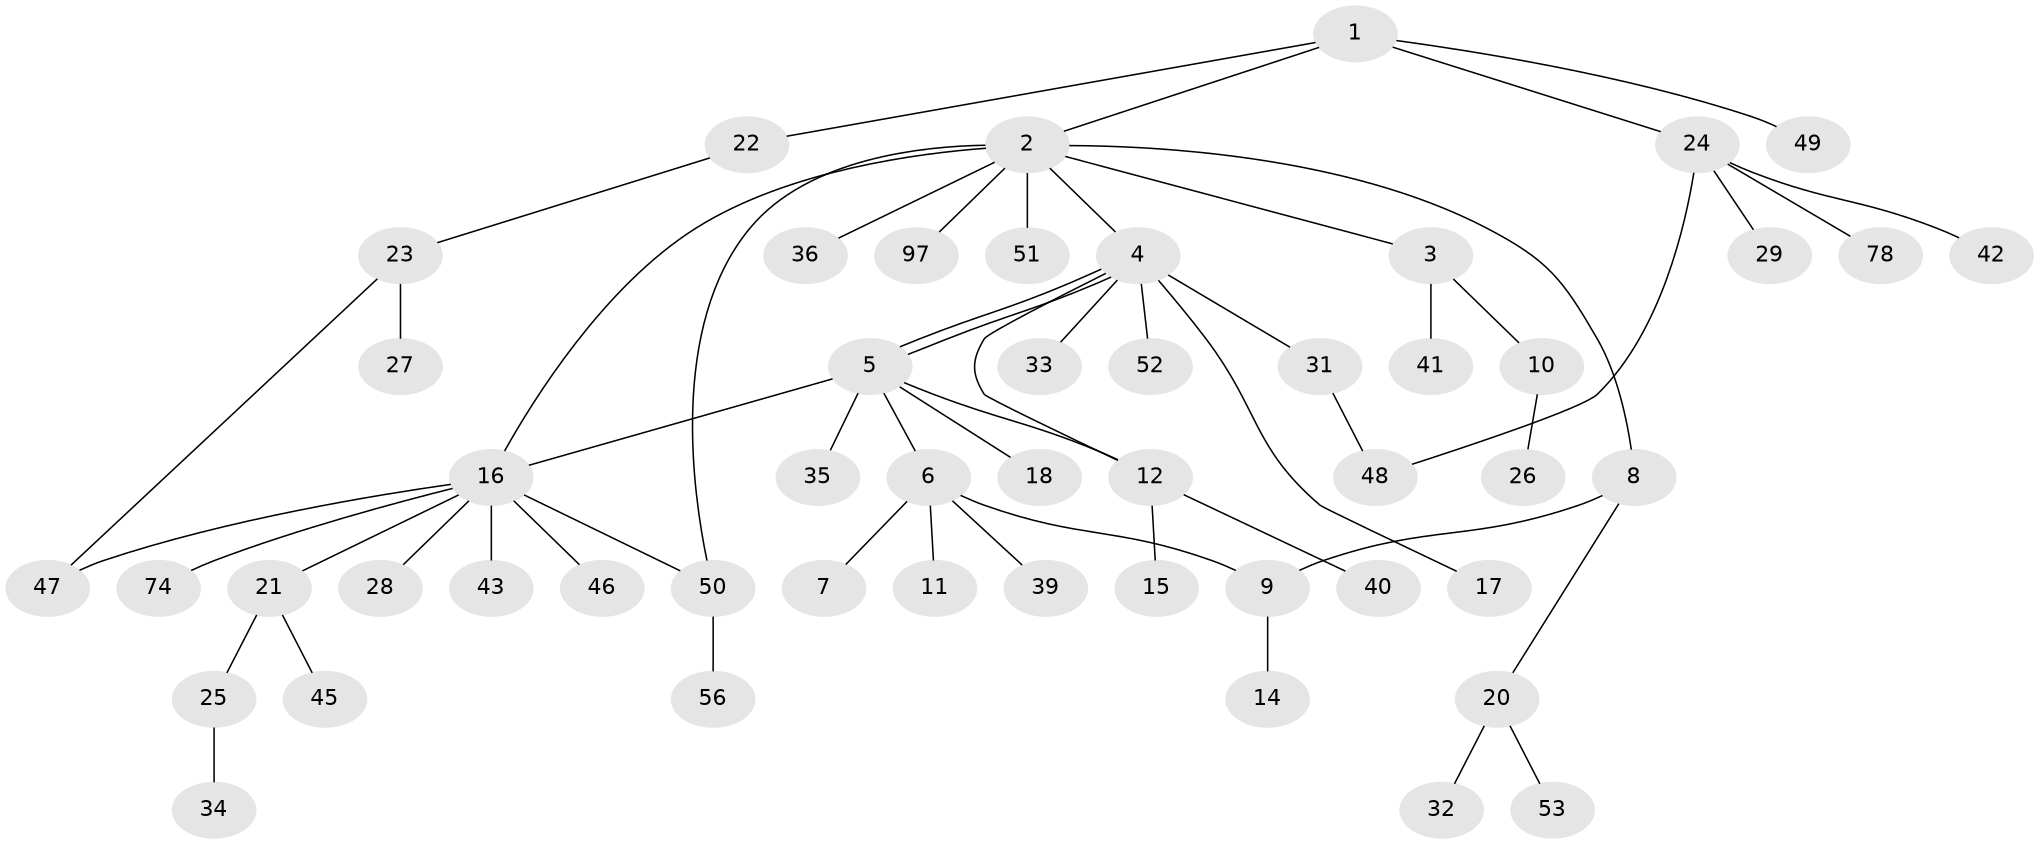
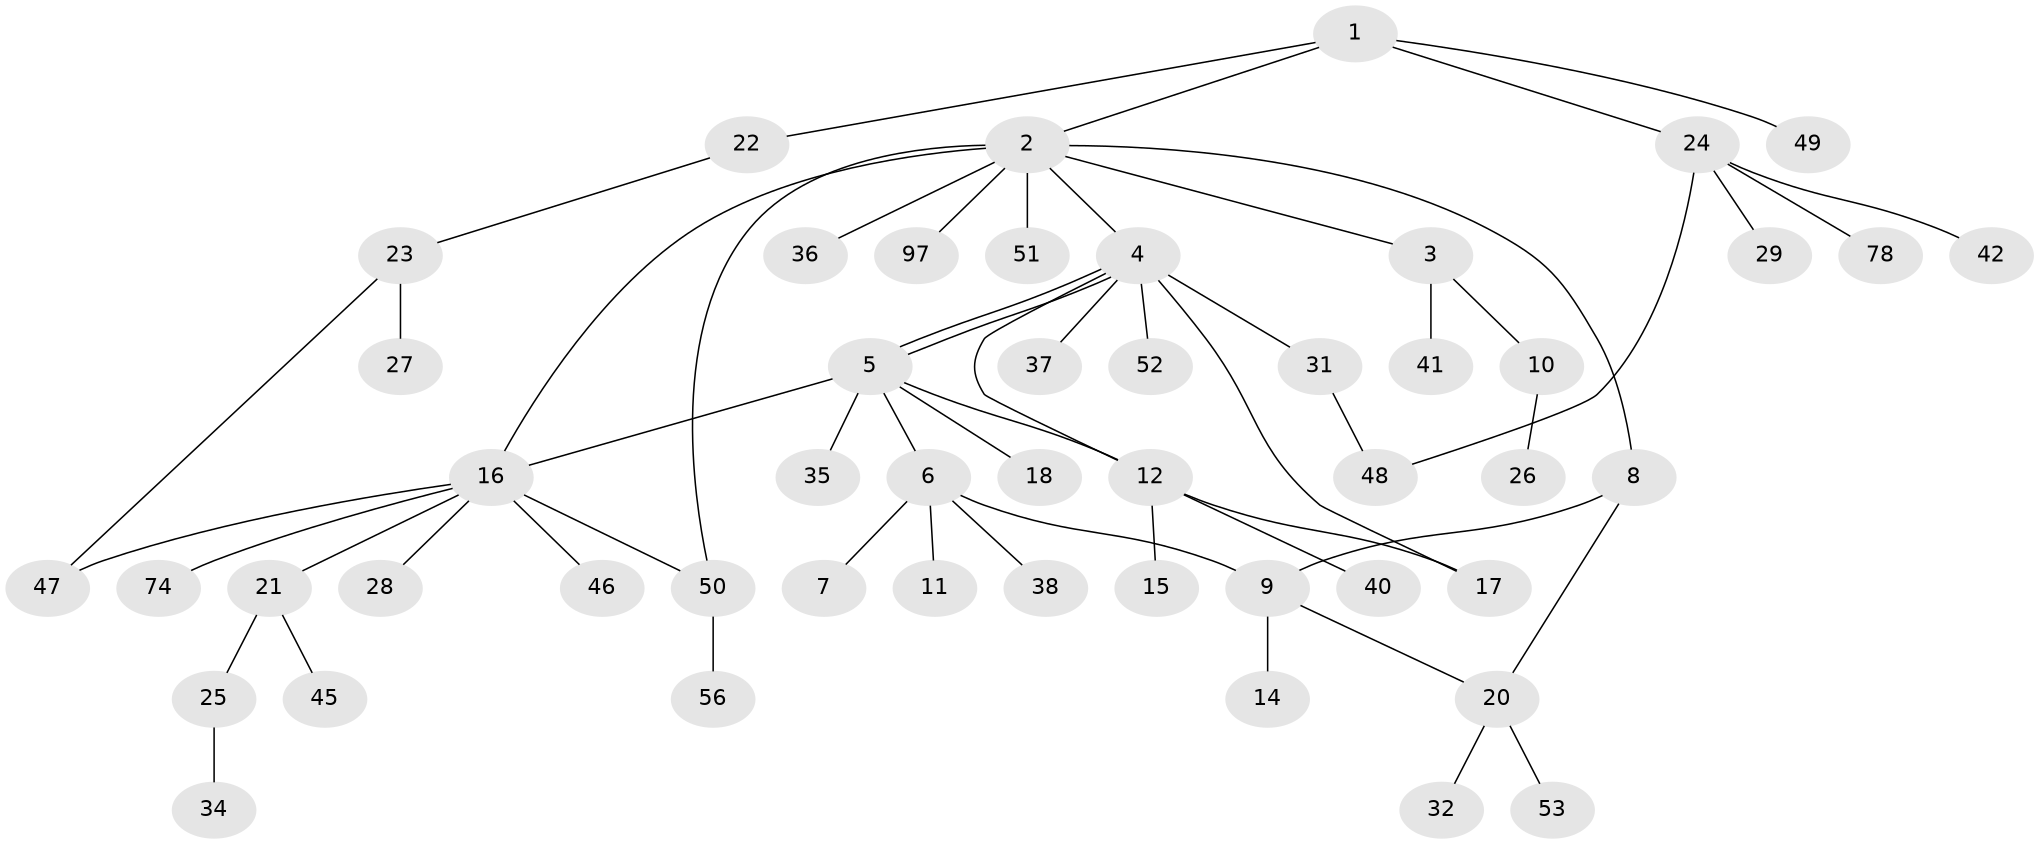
(1040, 367) -> (1040, 367)
none -> (1321, 531)
(491, 588) -> none
(1046, 588) -> (1046, 588)
none -> (1382, 644)
